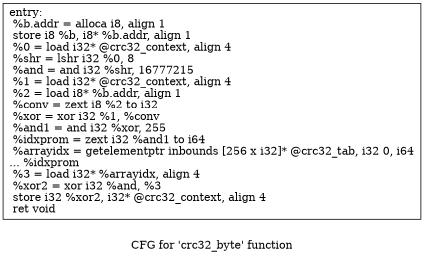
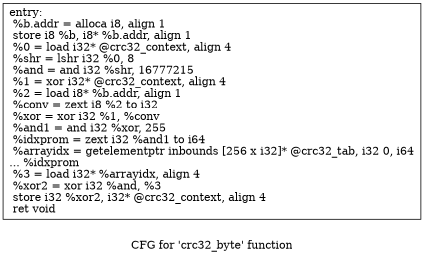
(121, 82) -> (118, 82)
